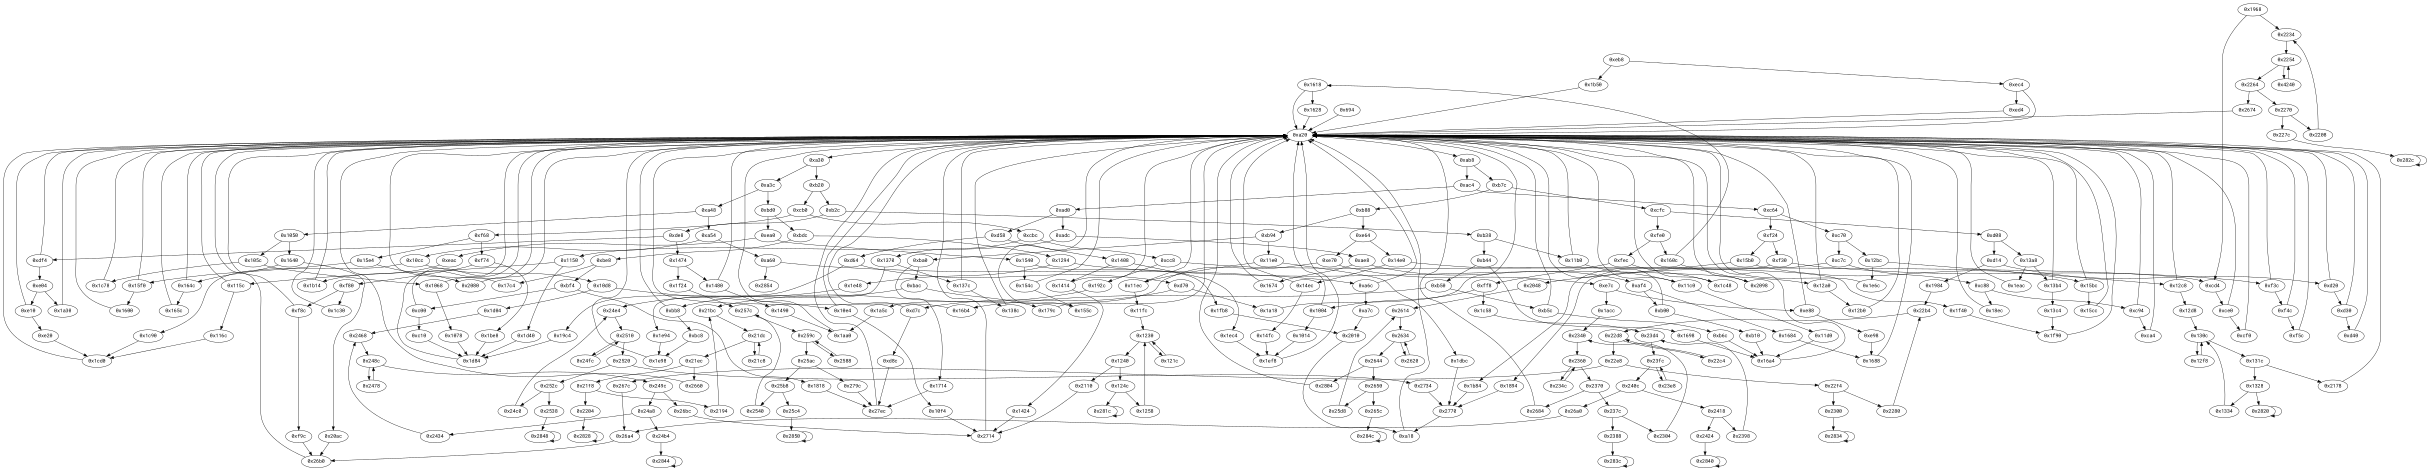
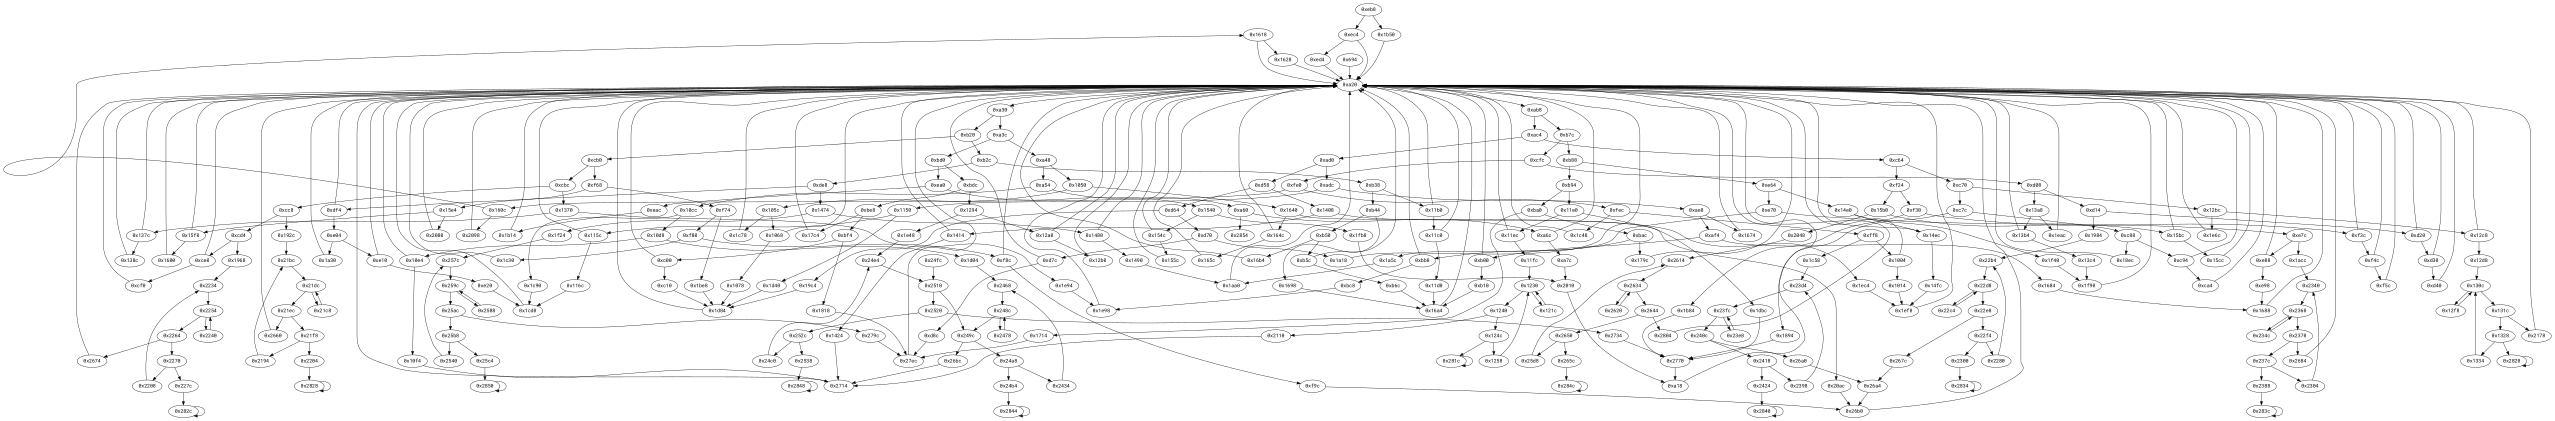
(2286, 85) -> (208, 336)
(2222, 142) -> (238, 247)
(605, 347) -> (953, 308)
